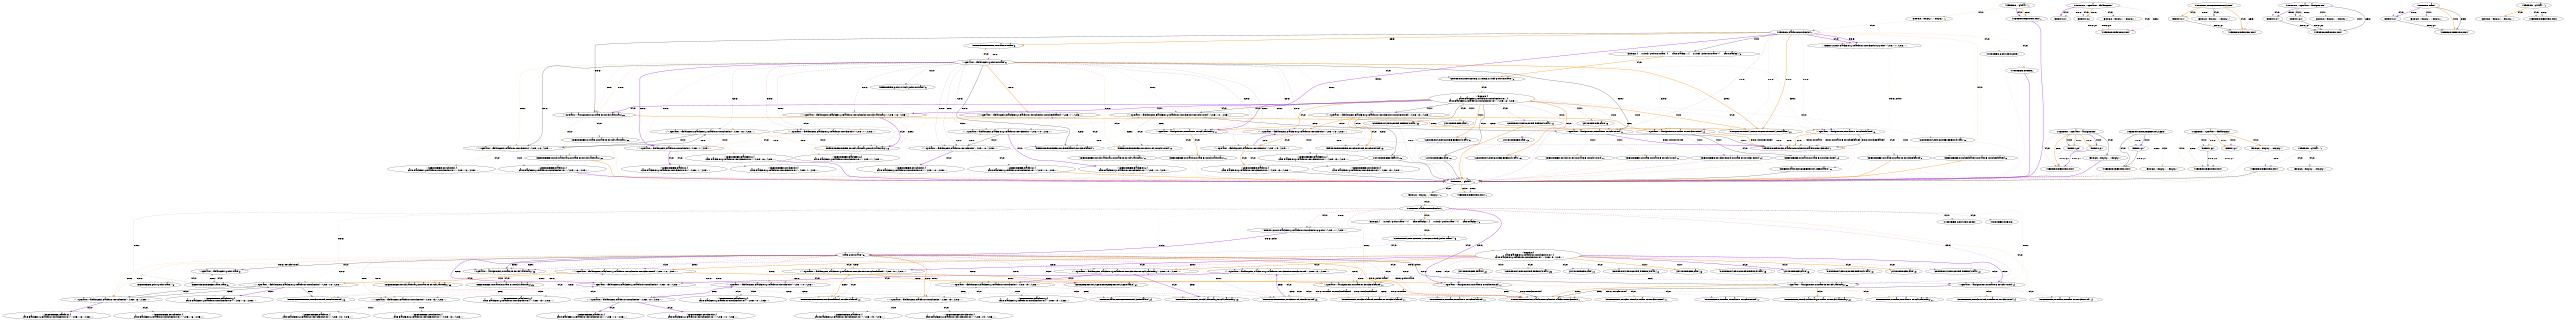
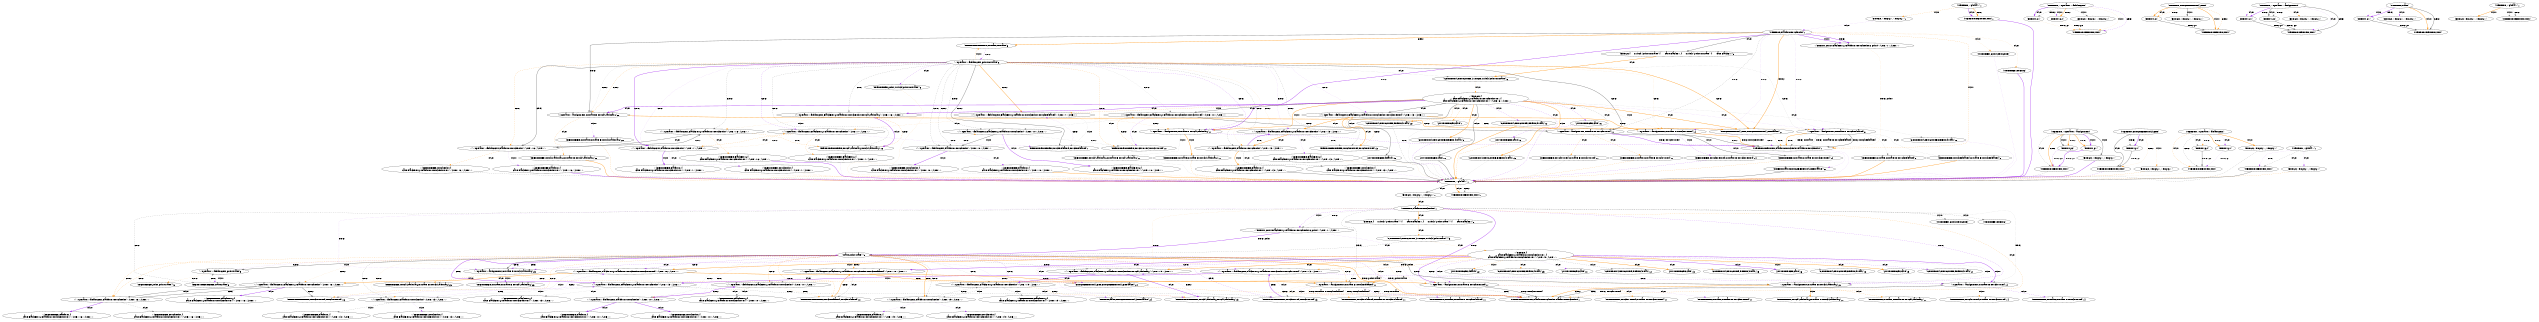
(288, 265) -> (296, 265)
(194, 278) -> (195, 278)
